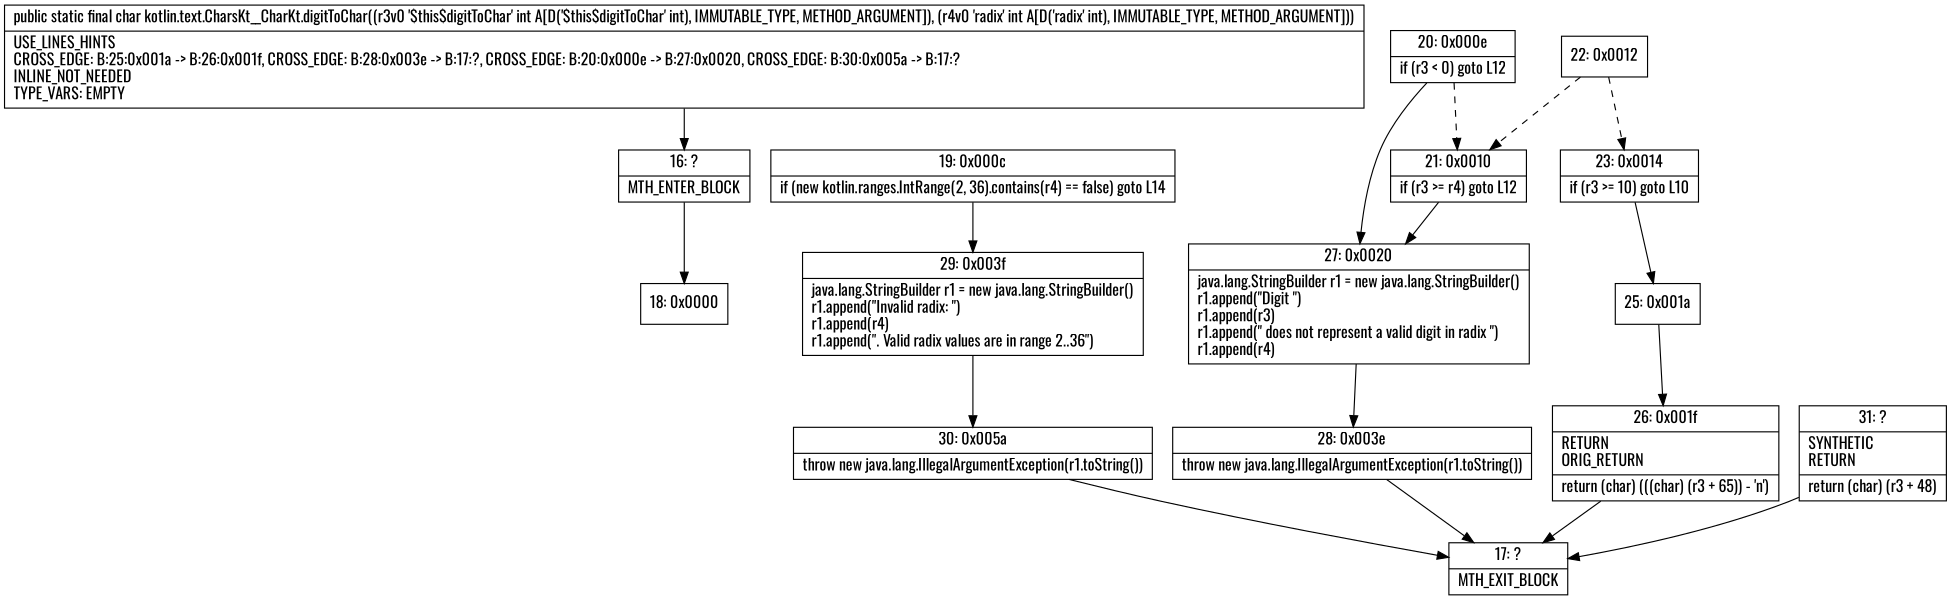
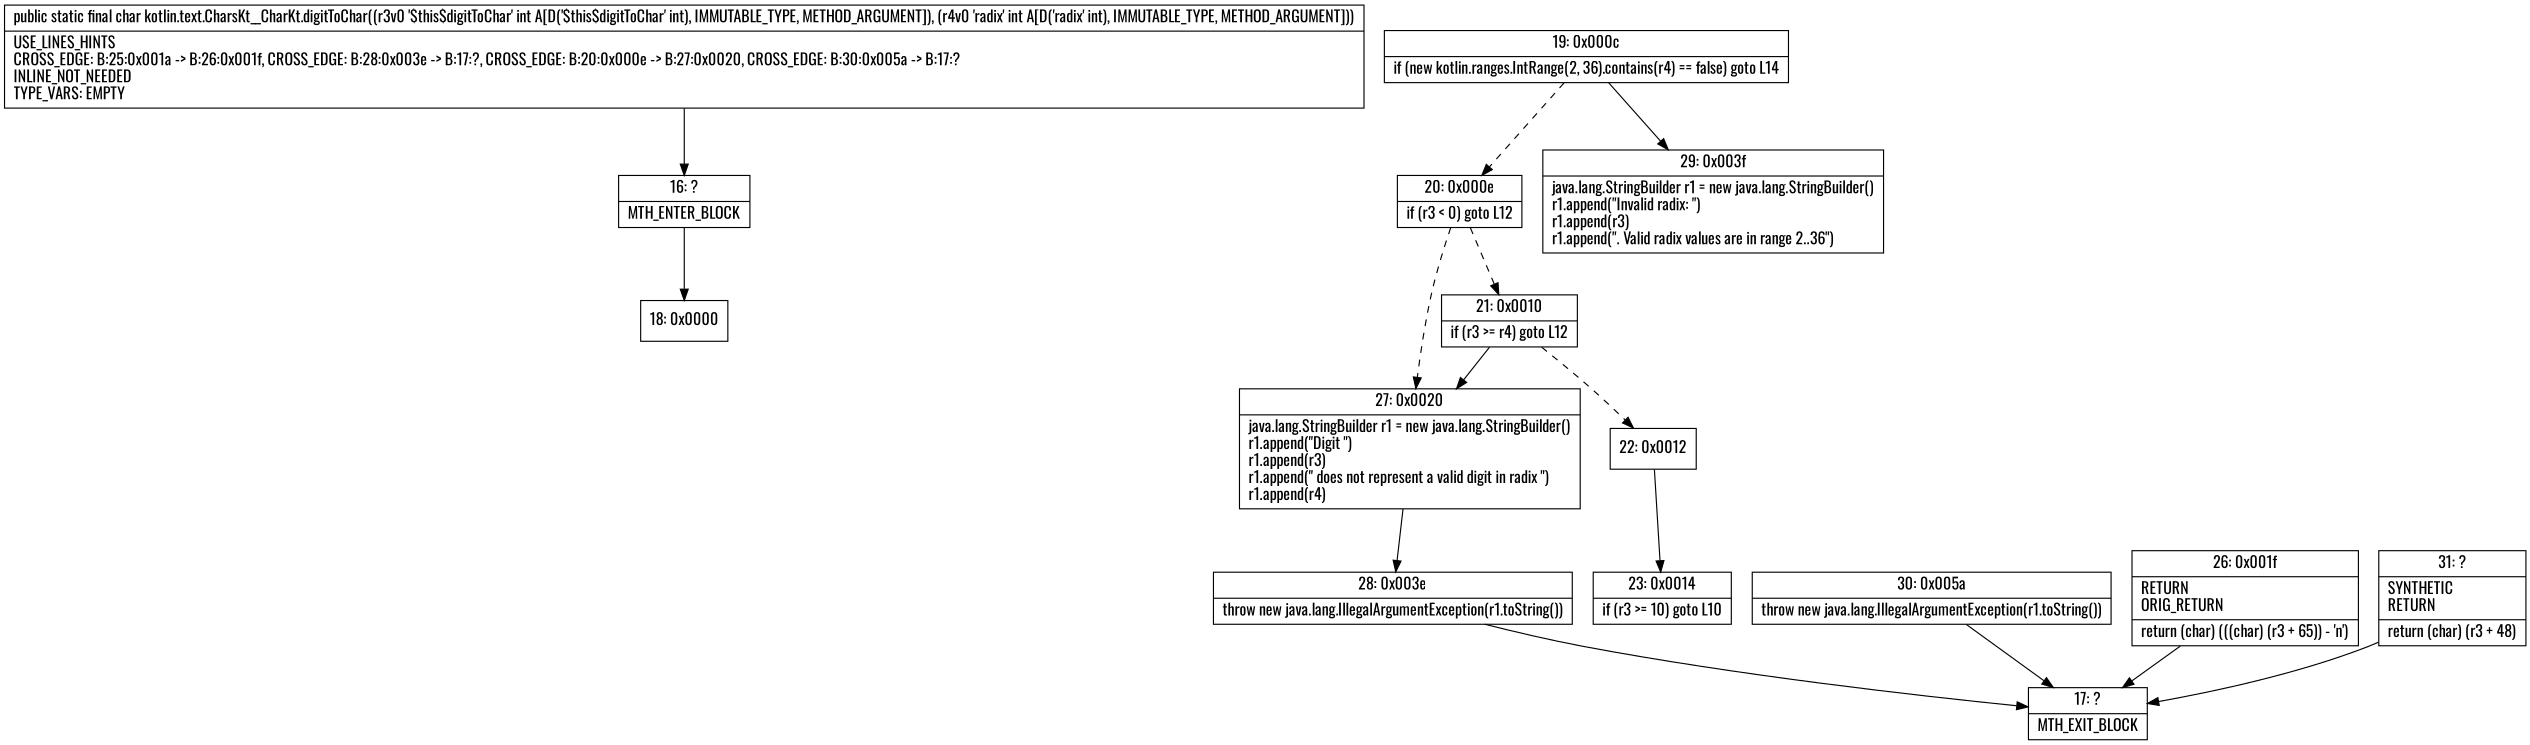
(1615, 108) -> (1657, 515)
(1540, 110) -> (1584, 382)
none -> (1527, 125)
(1380, 151) -> (1430, 302)
(1658, 304) -> none
(851, 325) -> (1591, 222)
(973, 386) -> none
